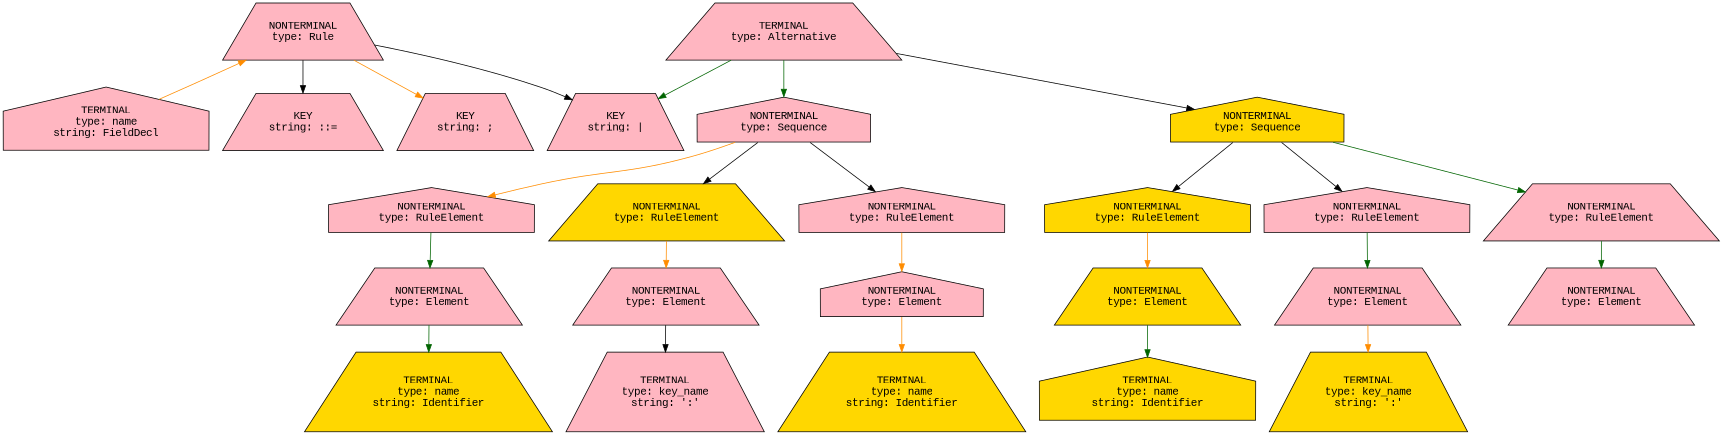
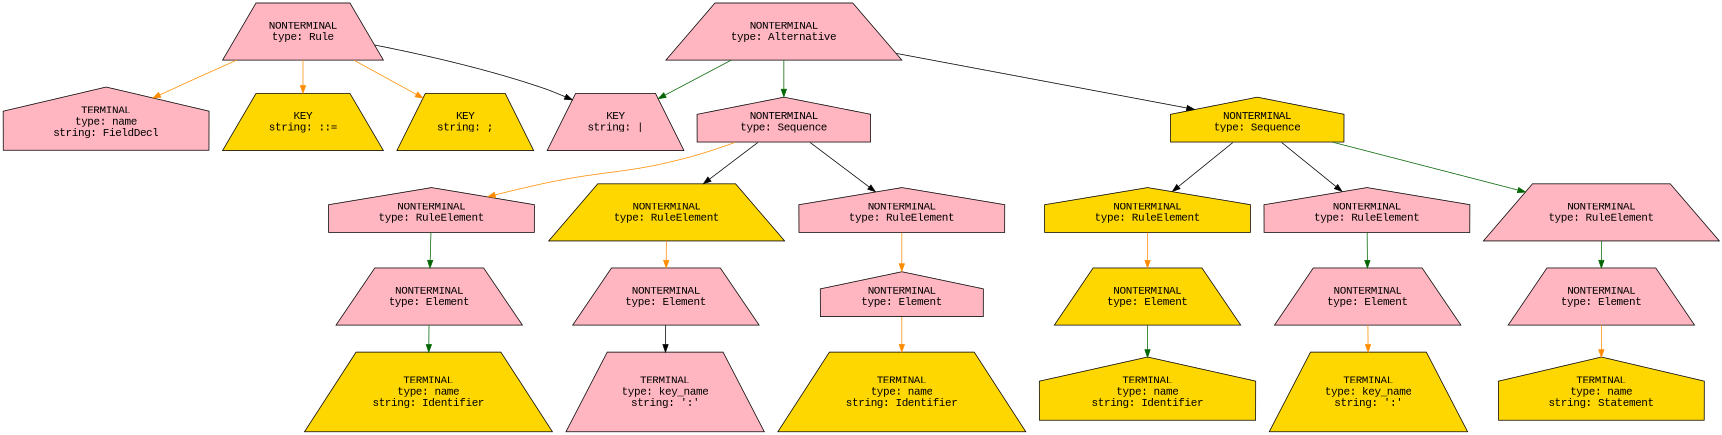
(784, 32) -> (784, 32)
(303, 73) -> (303, 73)
(199, 81) -> (198, 77)
(303, 122) -> (303, 122)
(465, 122) -> (465, 122)
none -> (1601, 392)
